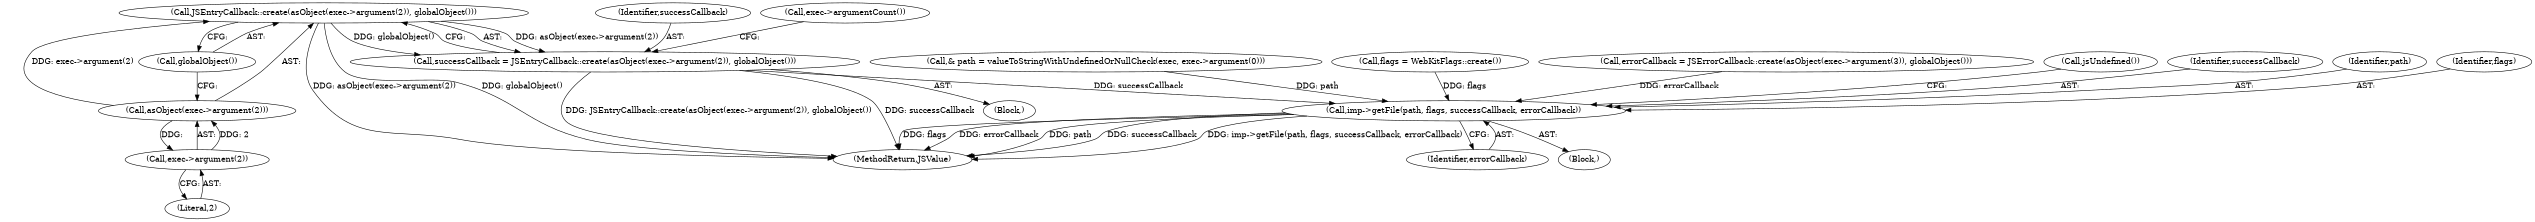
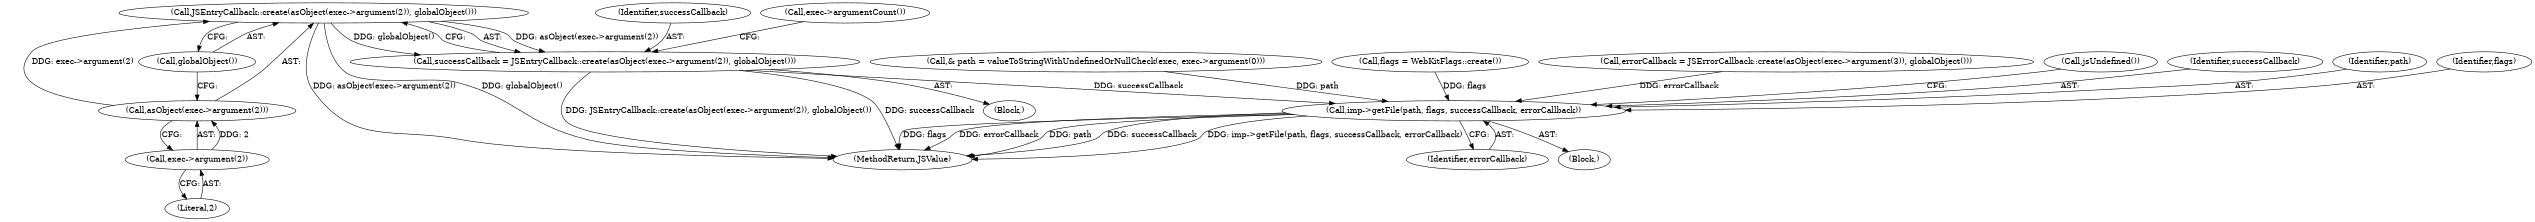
(173, 135) -> (173, 135)
